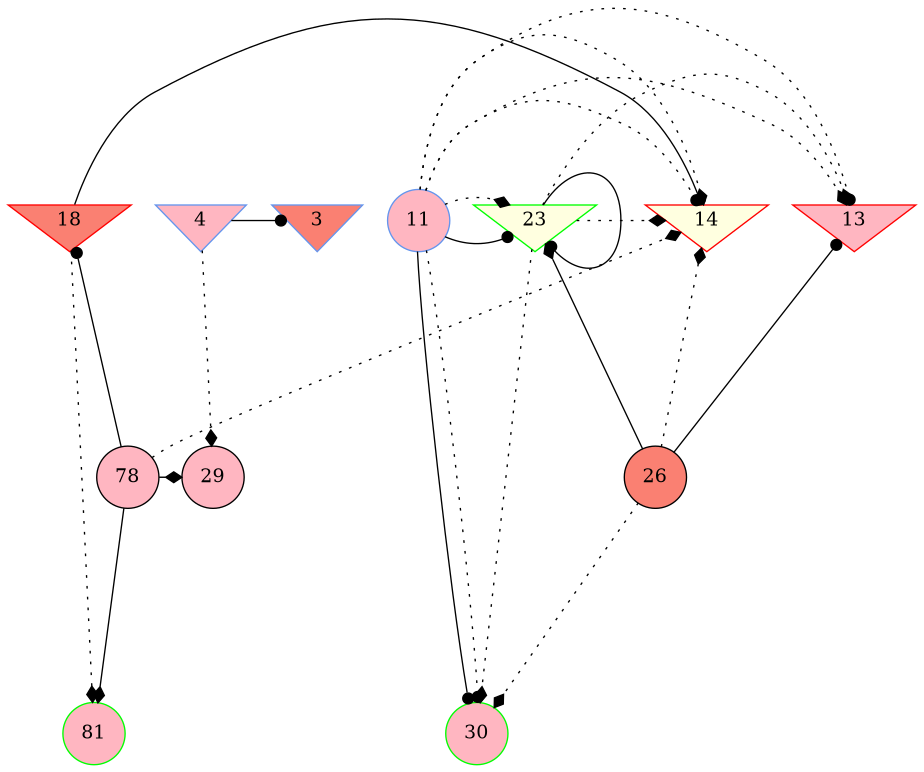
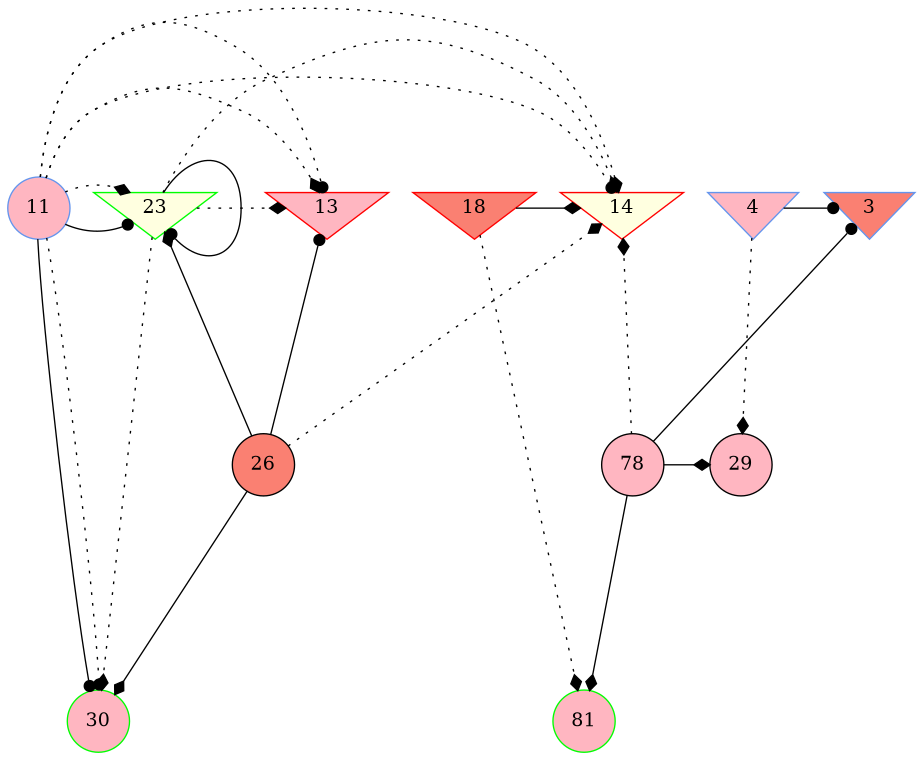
(382, 19) -> (540, 208)
(100, 353) -> (760, 327)
(571, 598) -> (185, 586)
